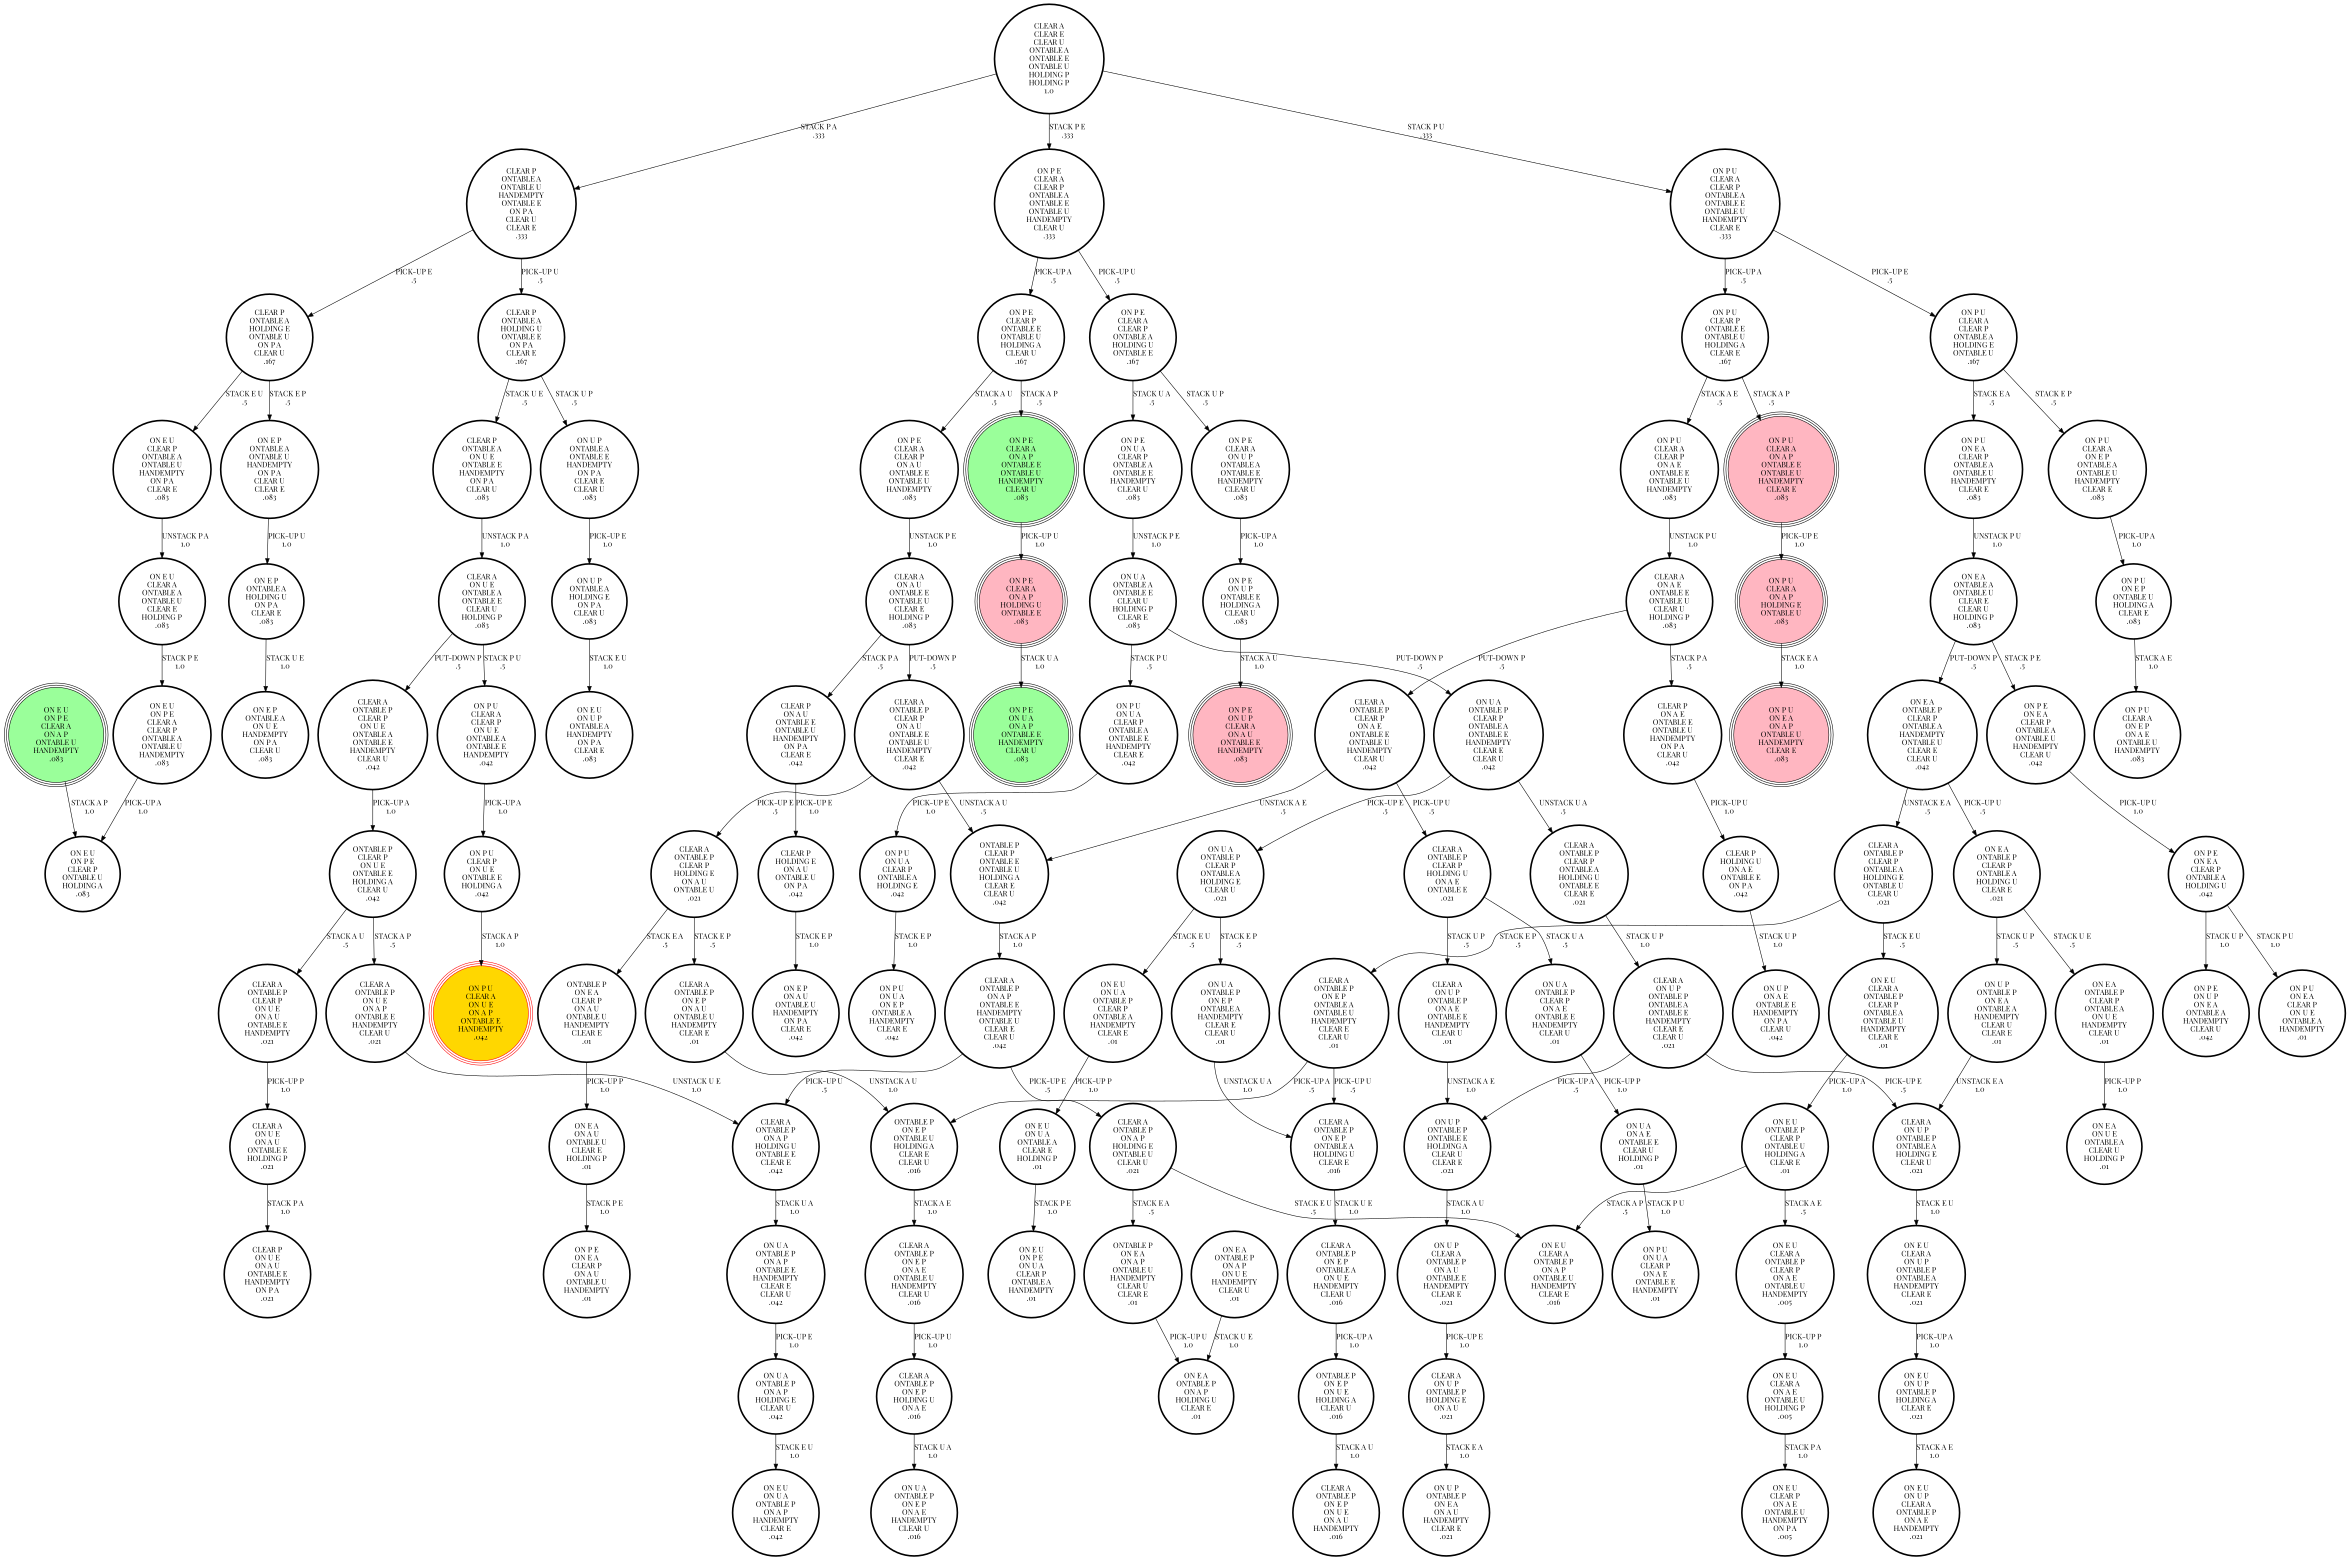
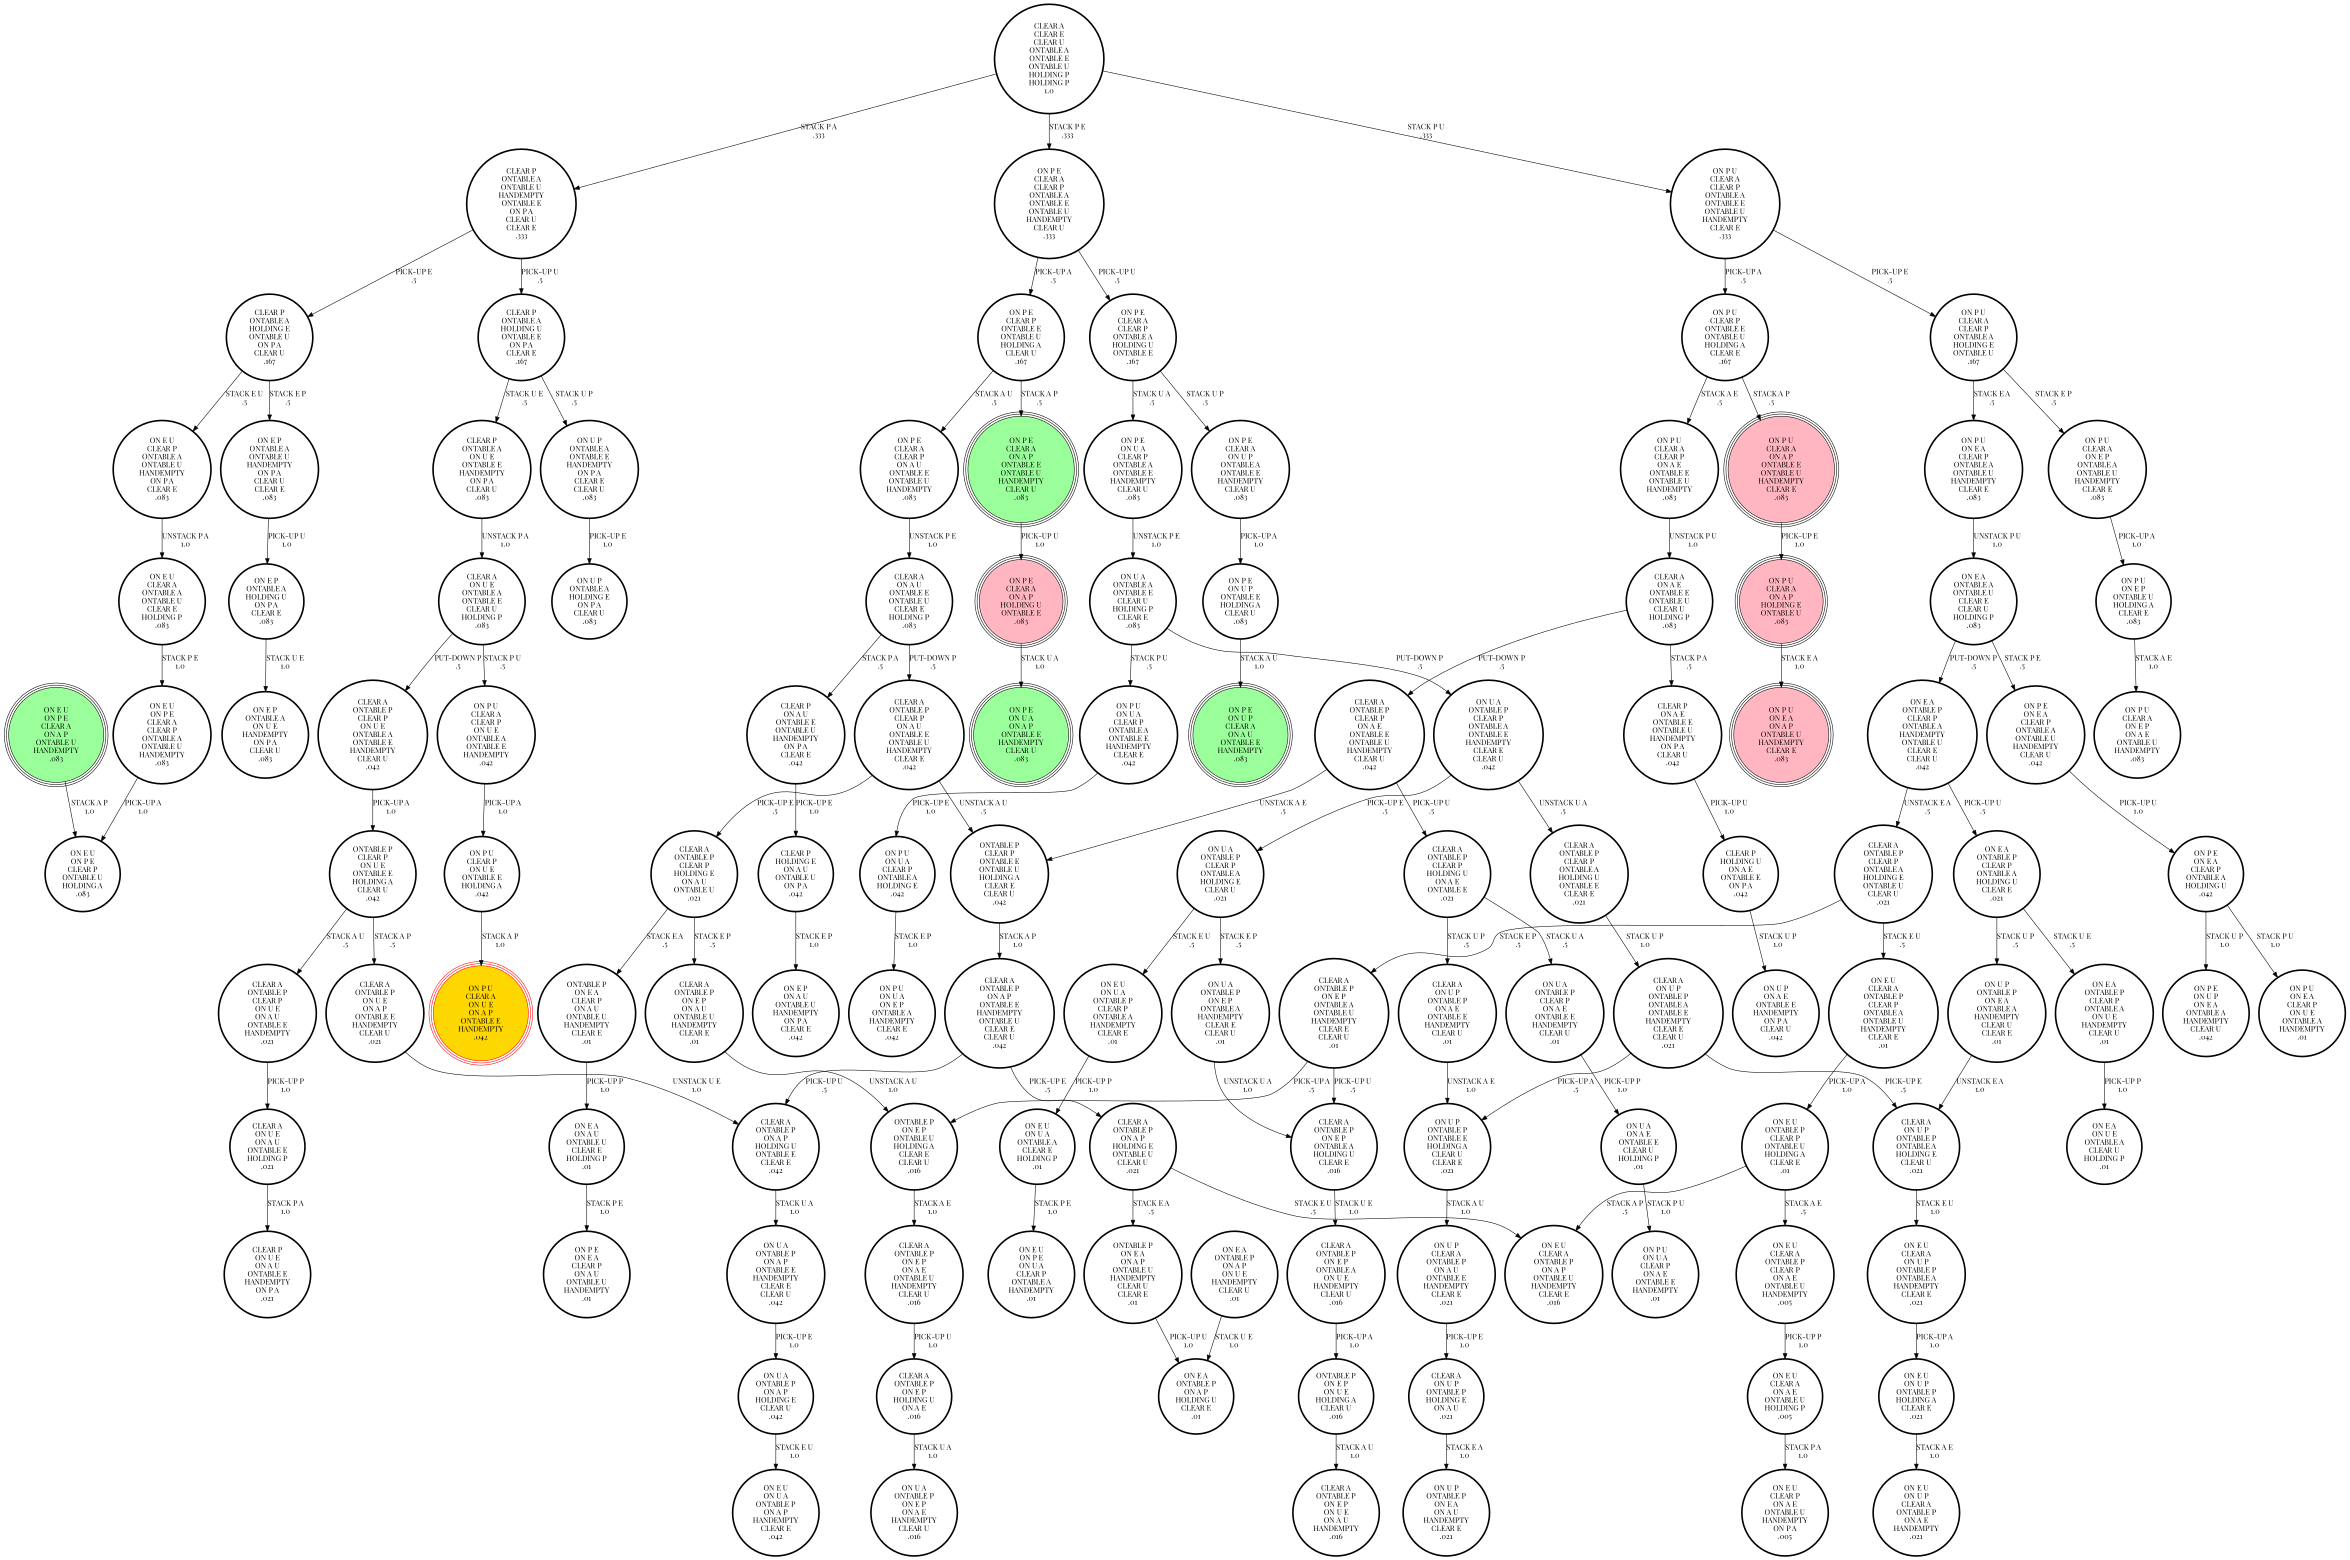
(589, 735) -> none
(1240, 735) -> (1240, 735)
